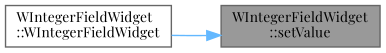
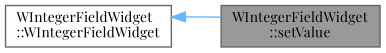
(189, 36) -> (203, 17)
